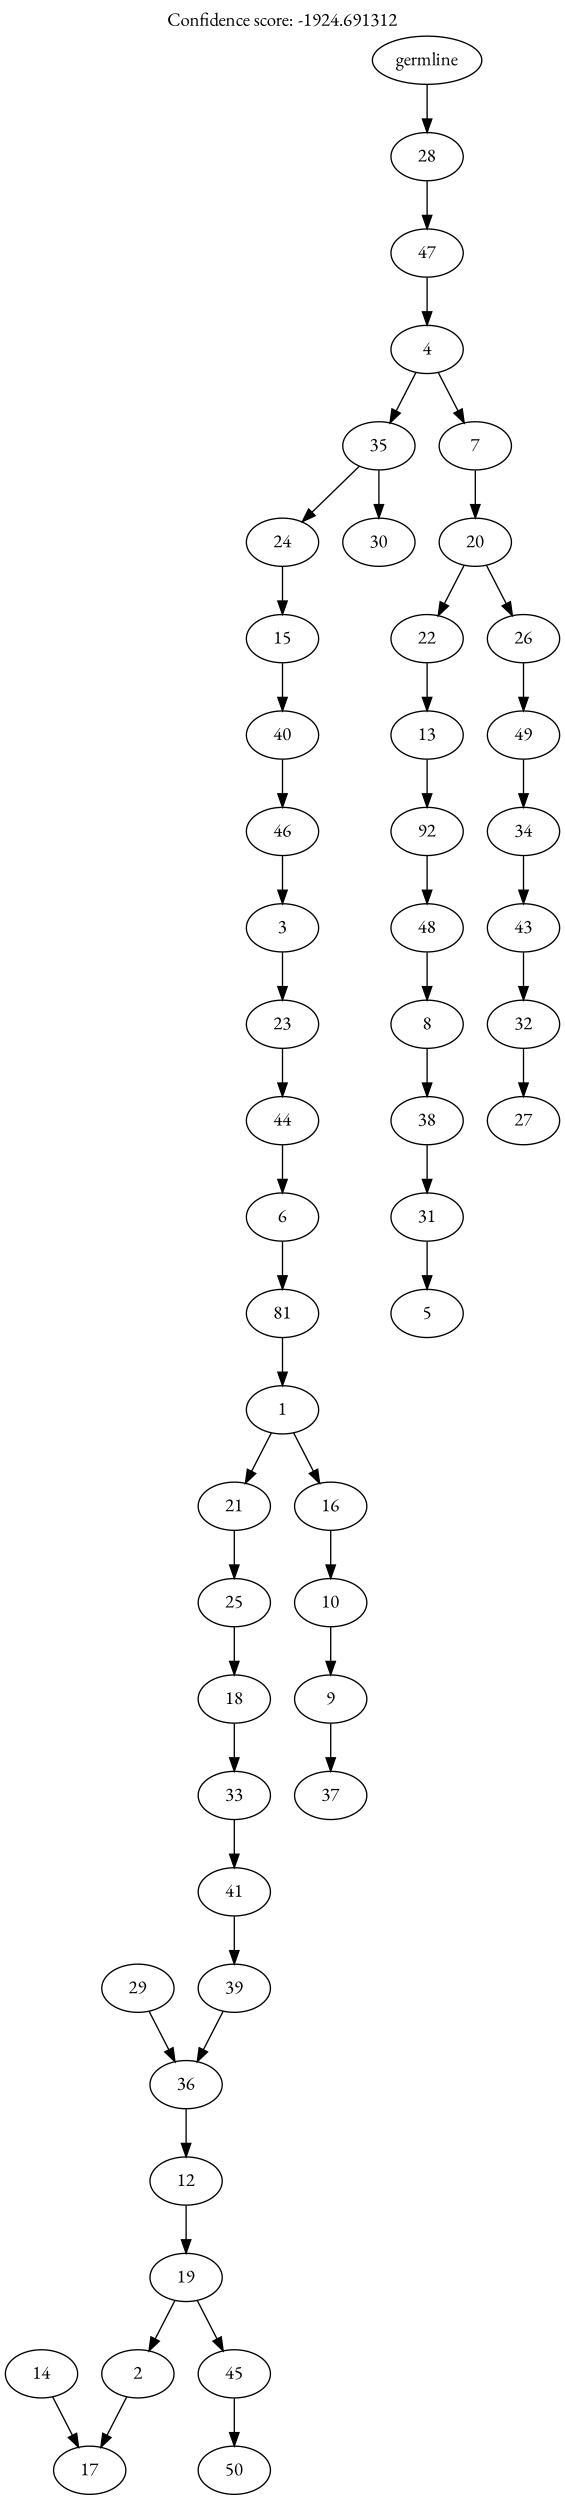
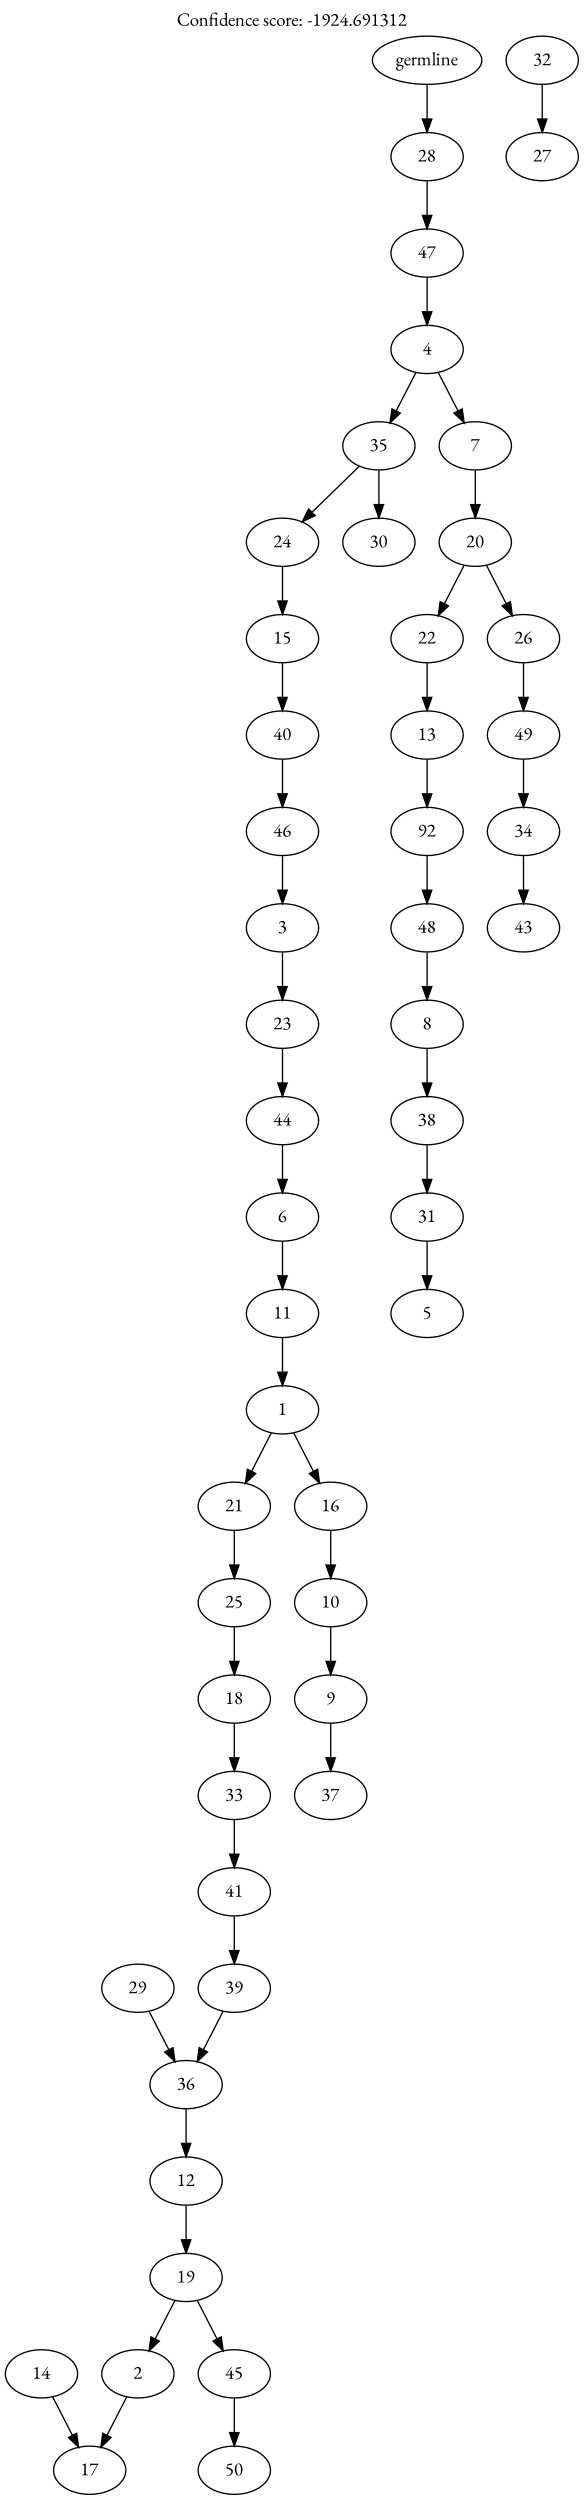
(524, 969) -> none
(283, 1313) -> (283, 1313)
